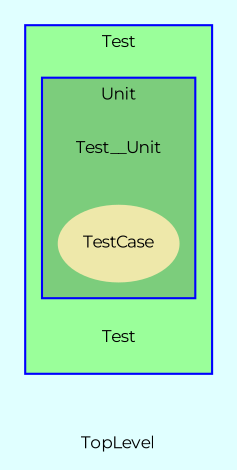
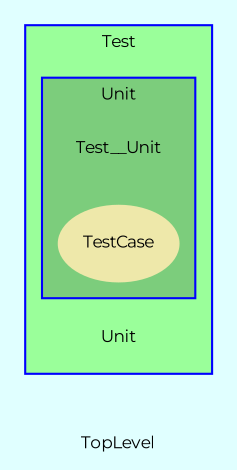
(119, 338) -> (119, 338)
